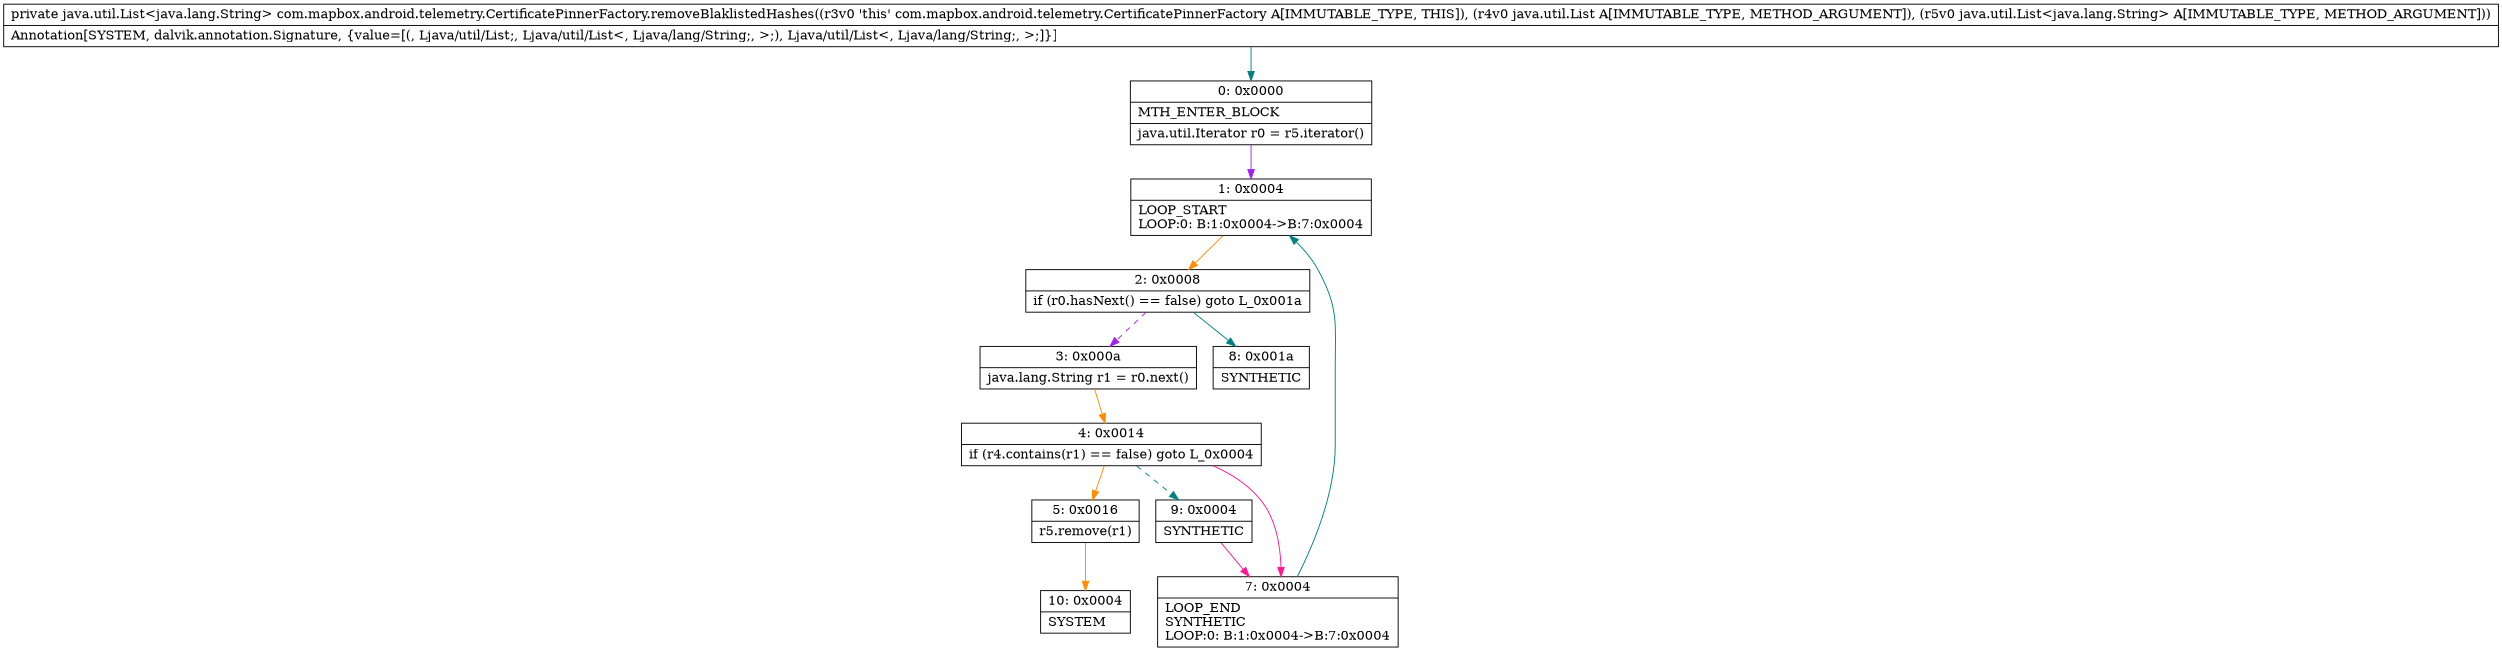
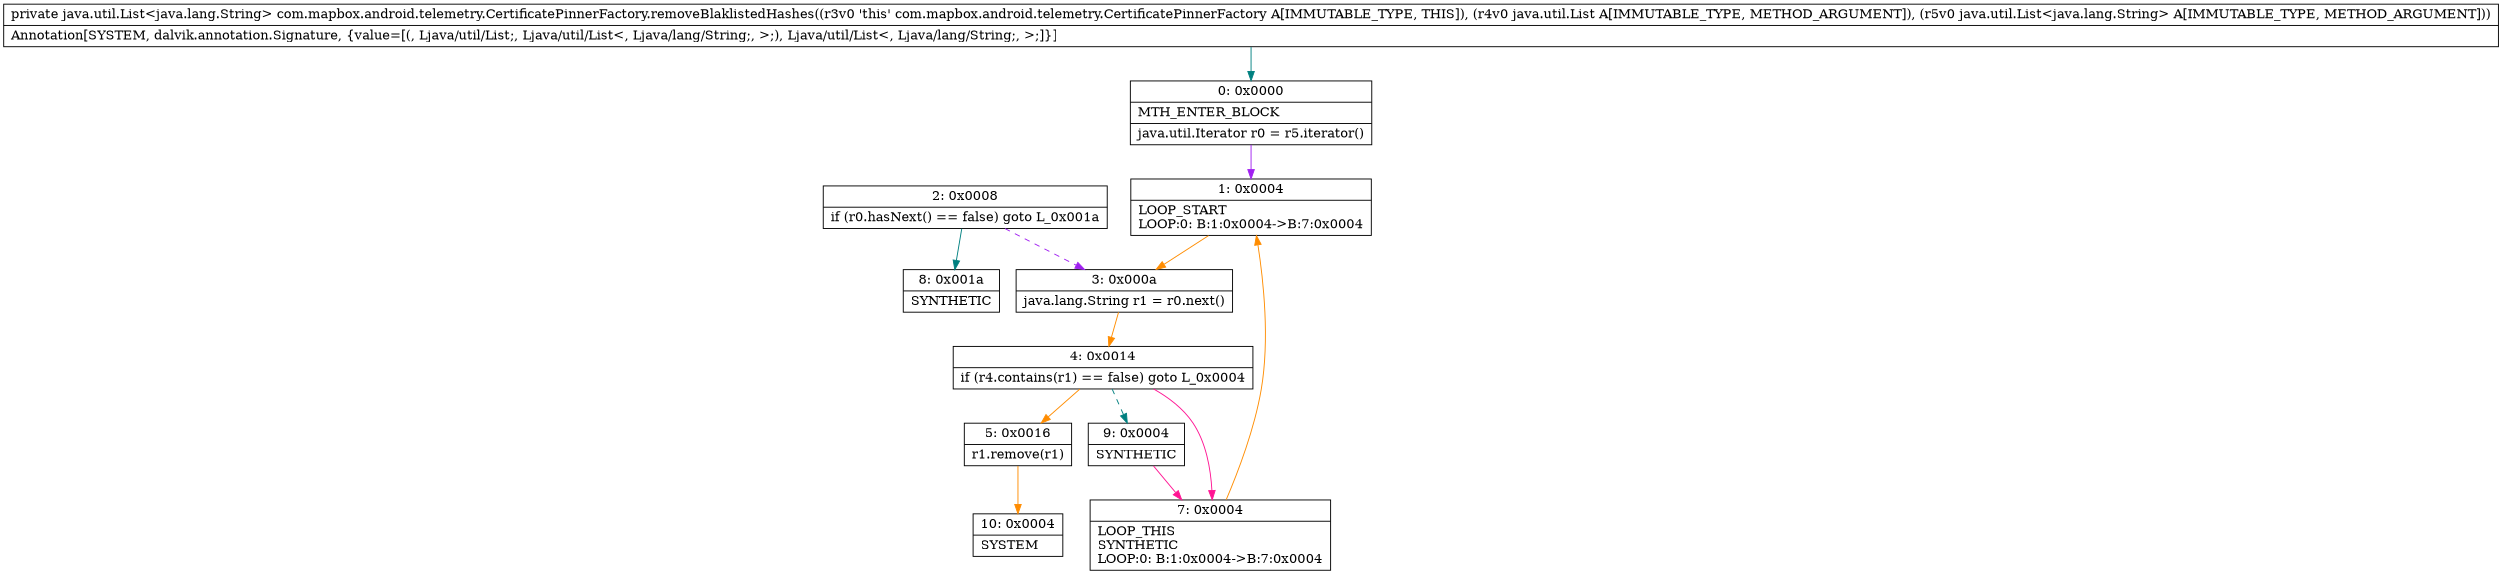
(1209, 249) -> (1186, 250)
(1335, 407) -> (1263, 375)
(1085, 531) -> (1018, 455)
(1203, 608) -> (1137, 531)
